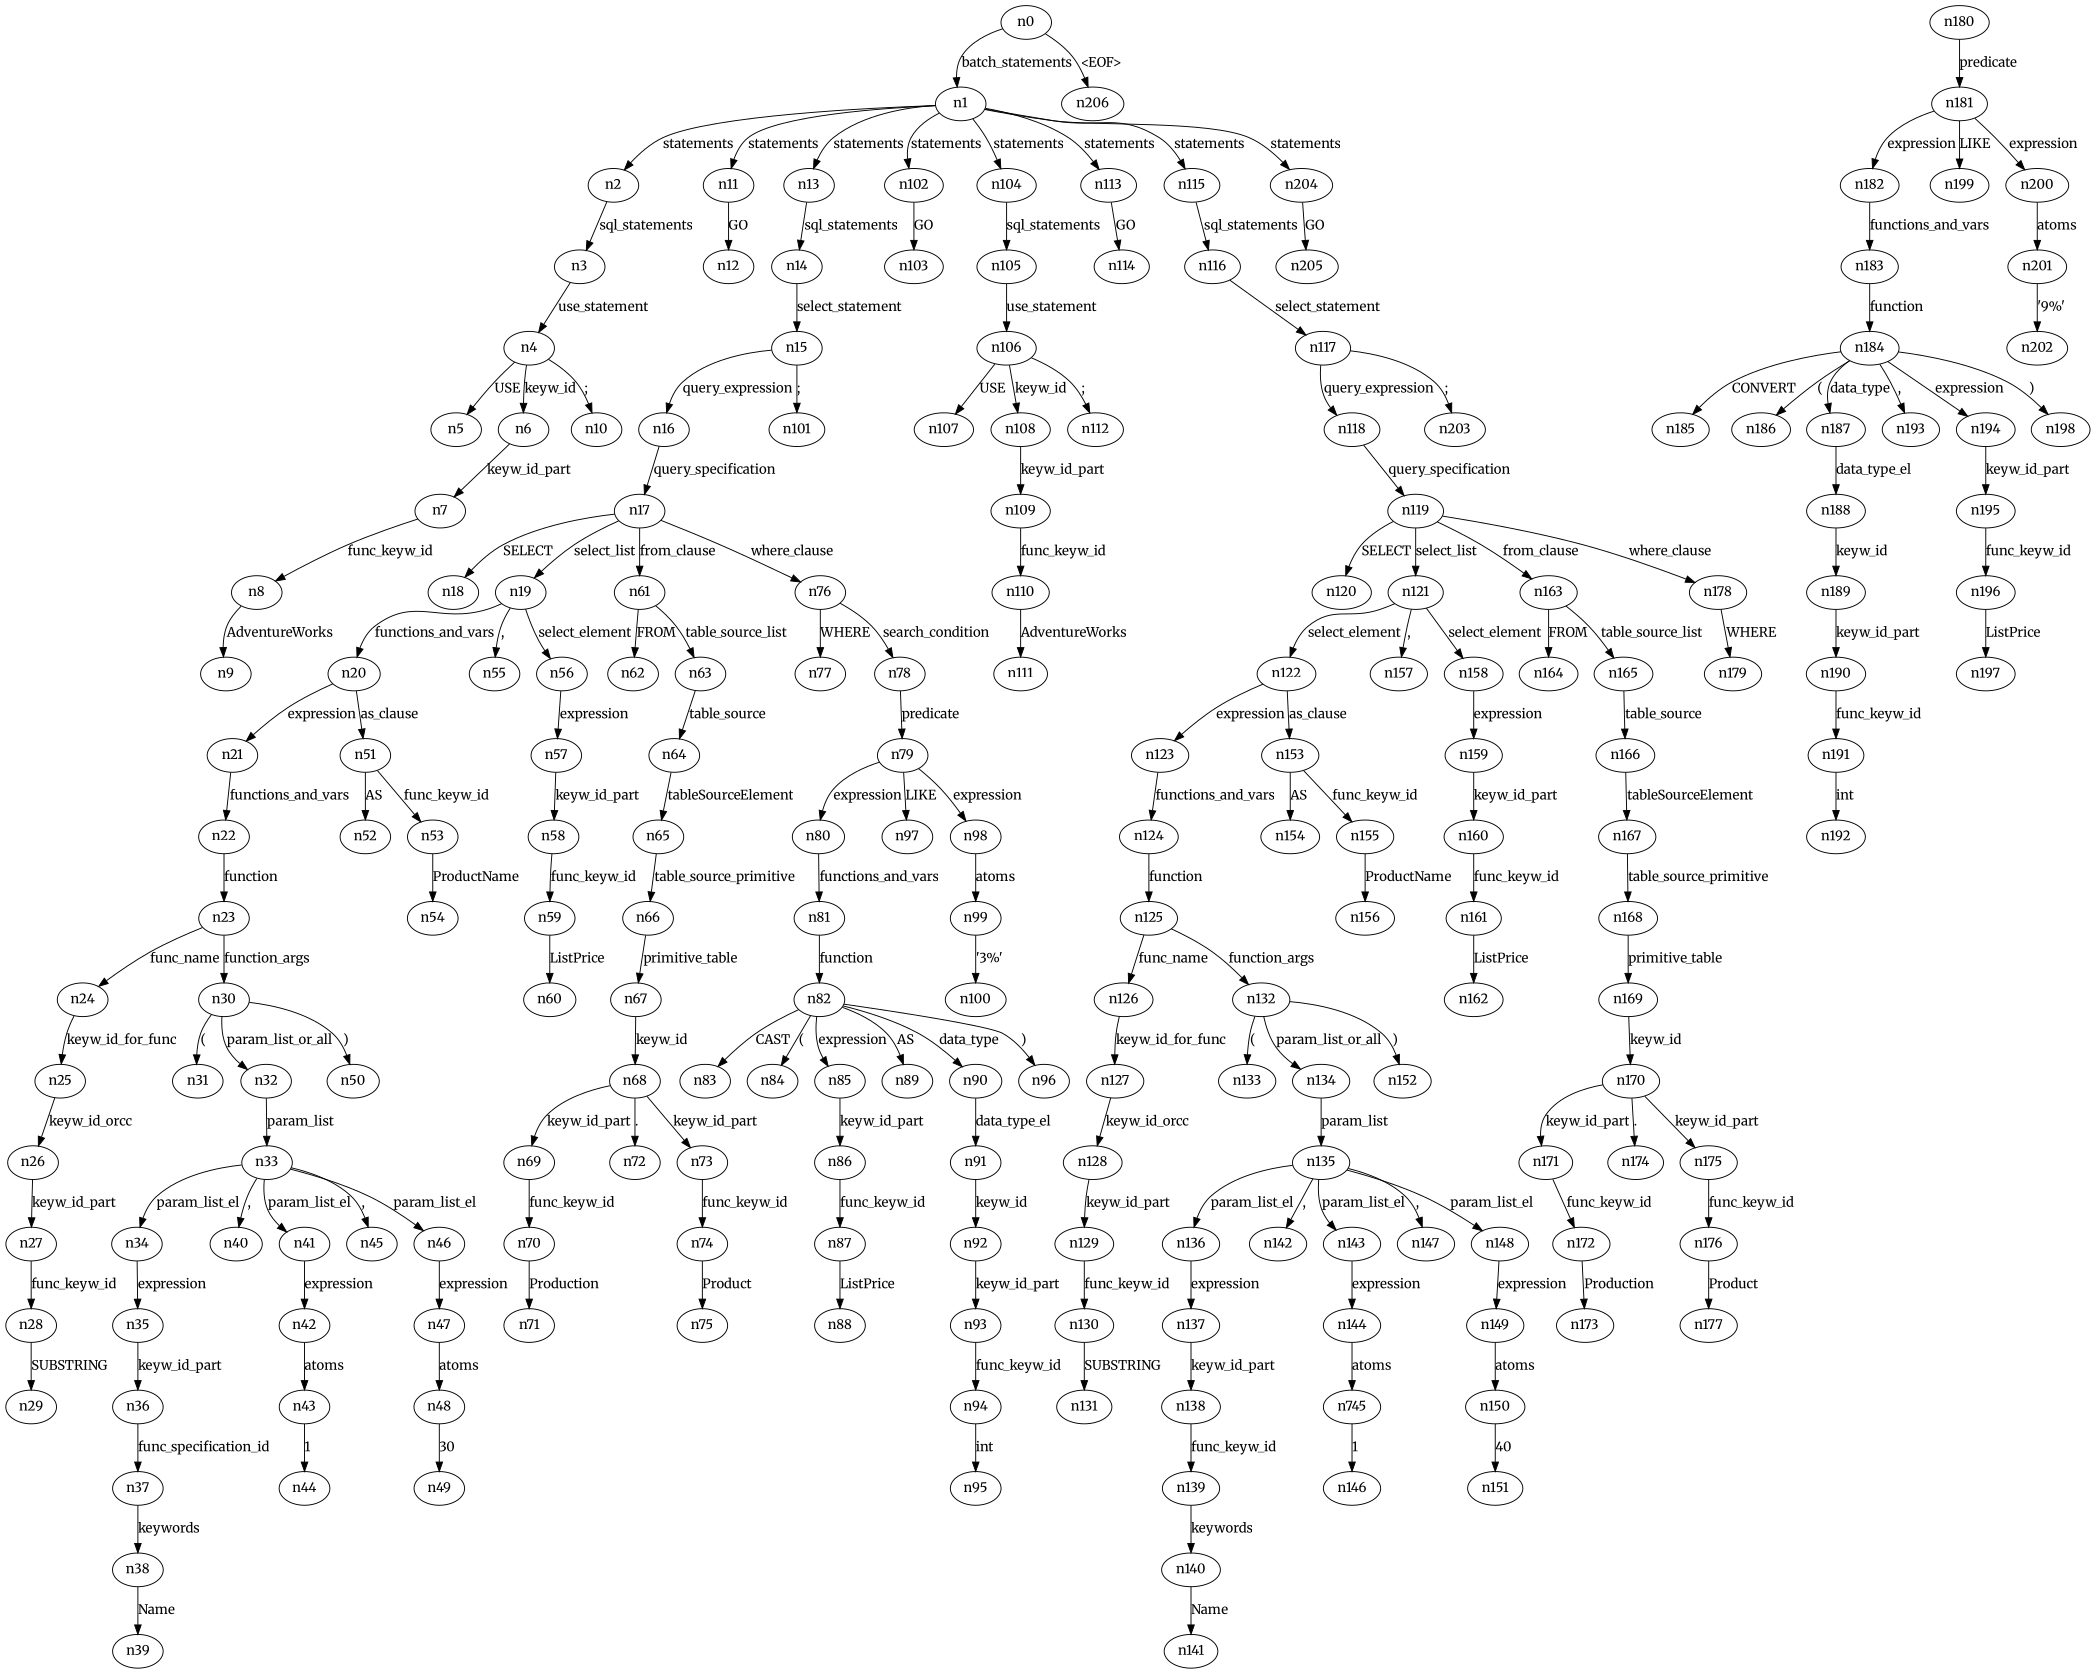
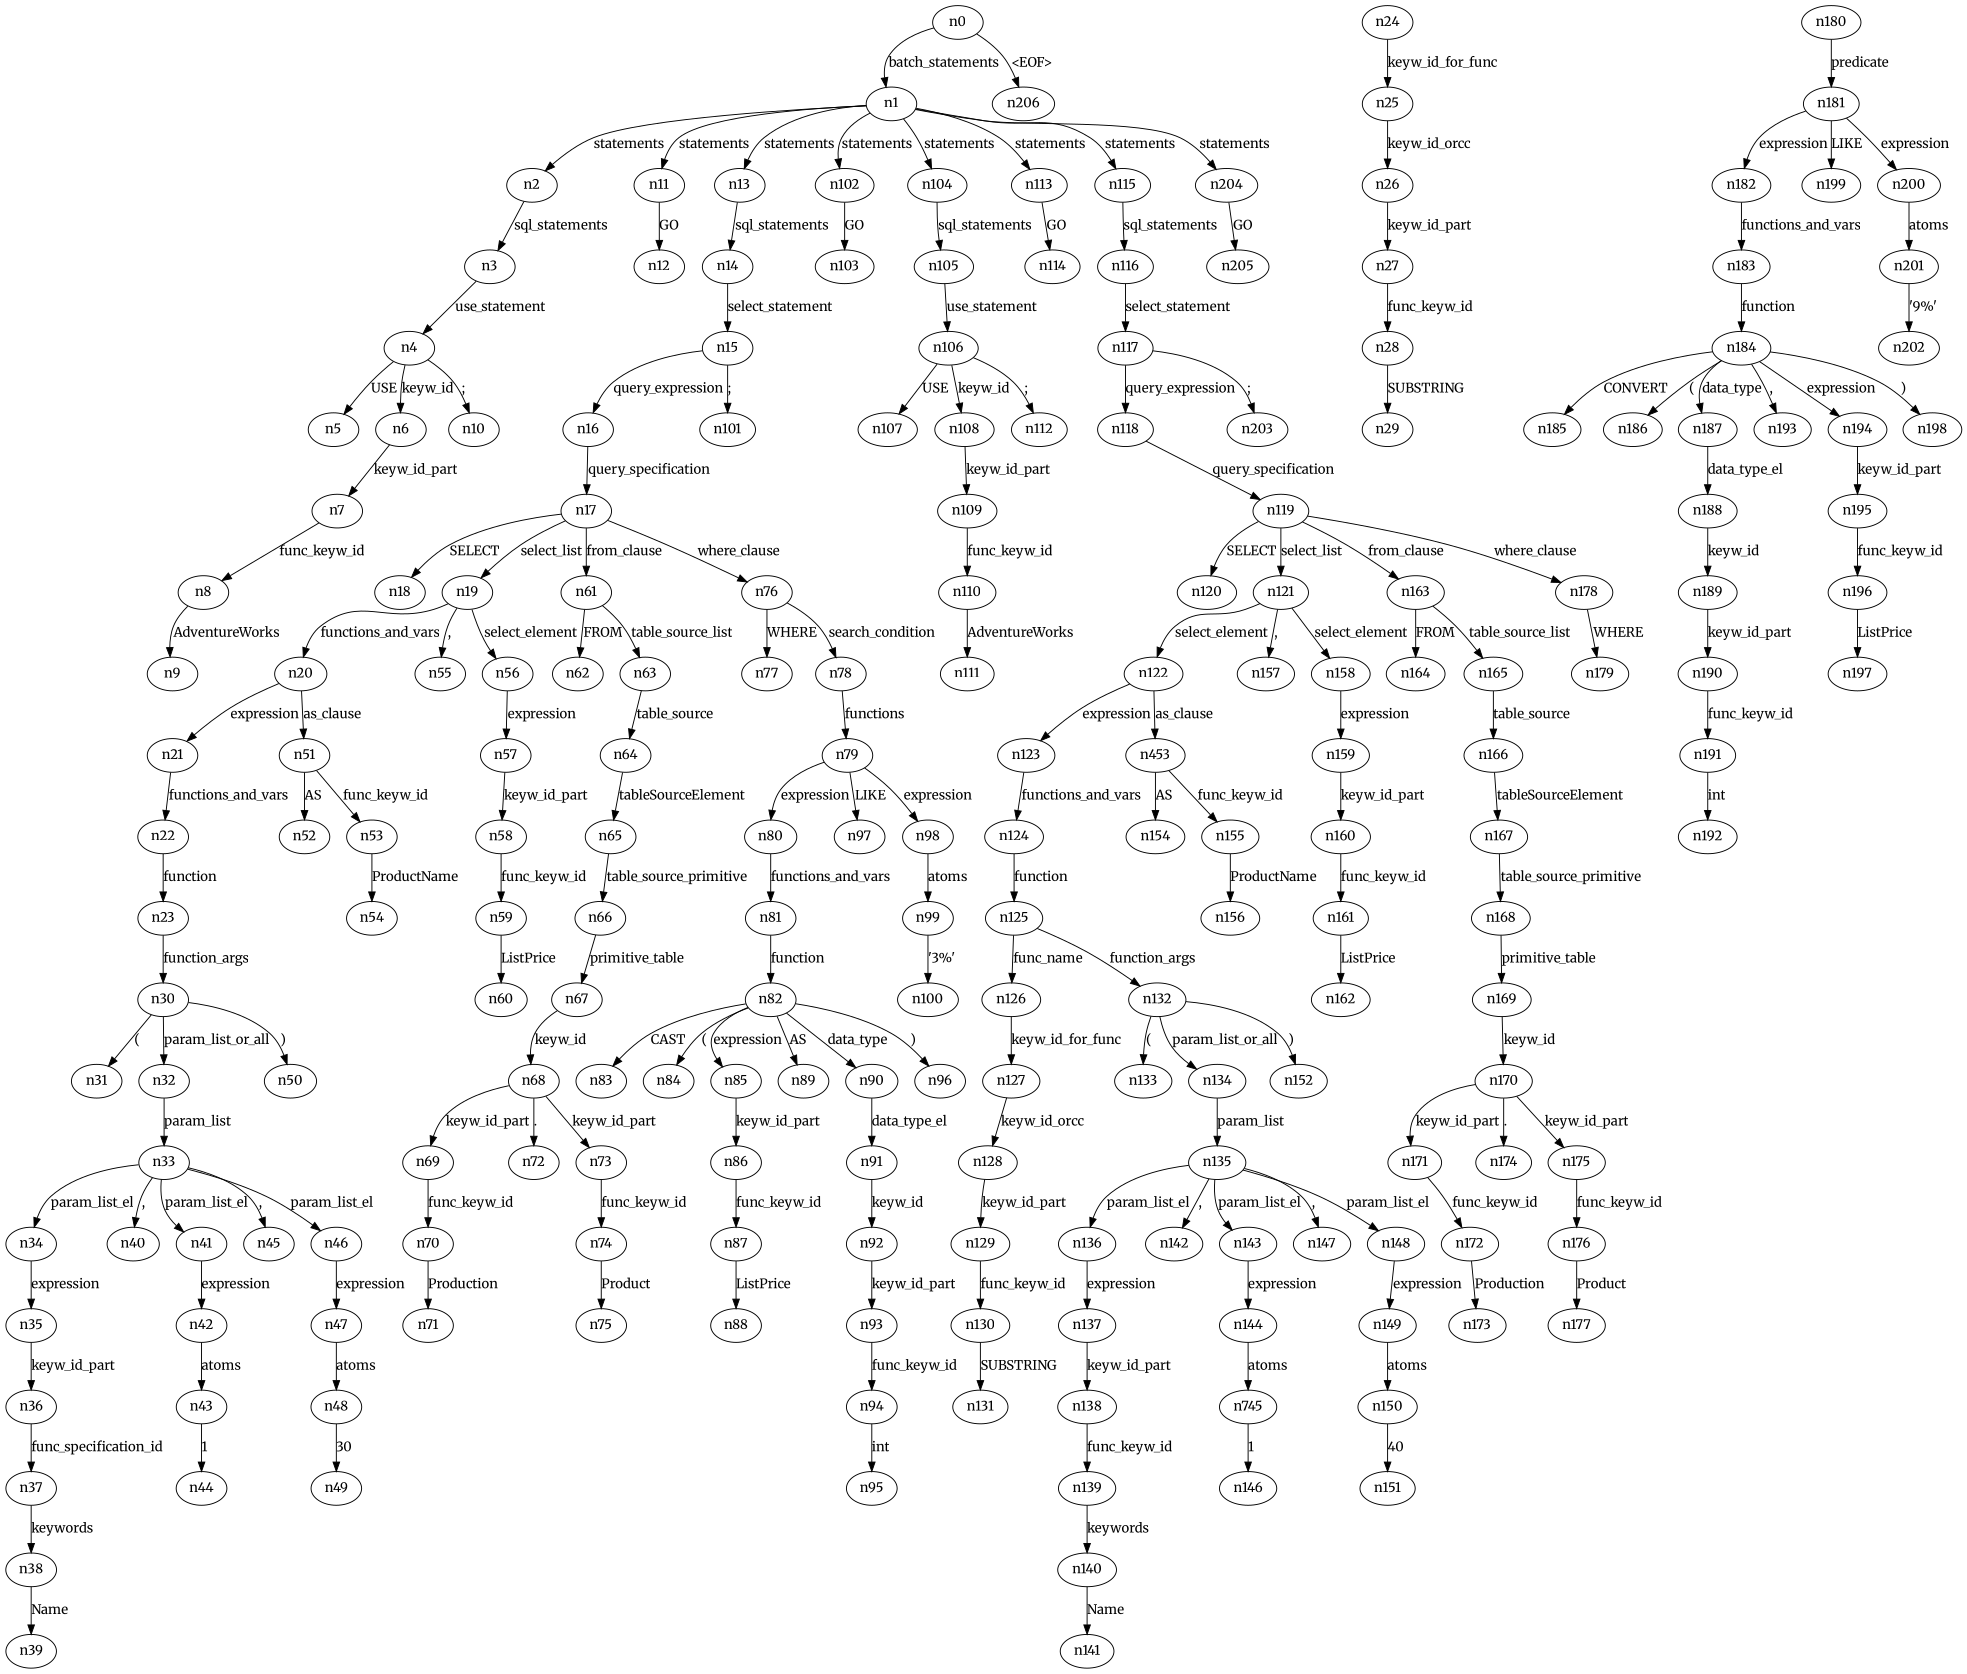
(931, 715) -> (875, 715)
(1290, 755) -> (1155, 755)
(153, 951) -> none
